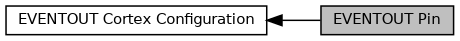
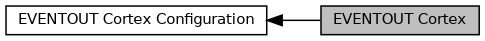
(387, 20) -> (400, 20)
